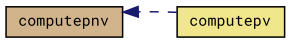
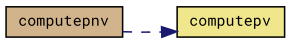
(158, 12) -> (142, 32)
